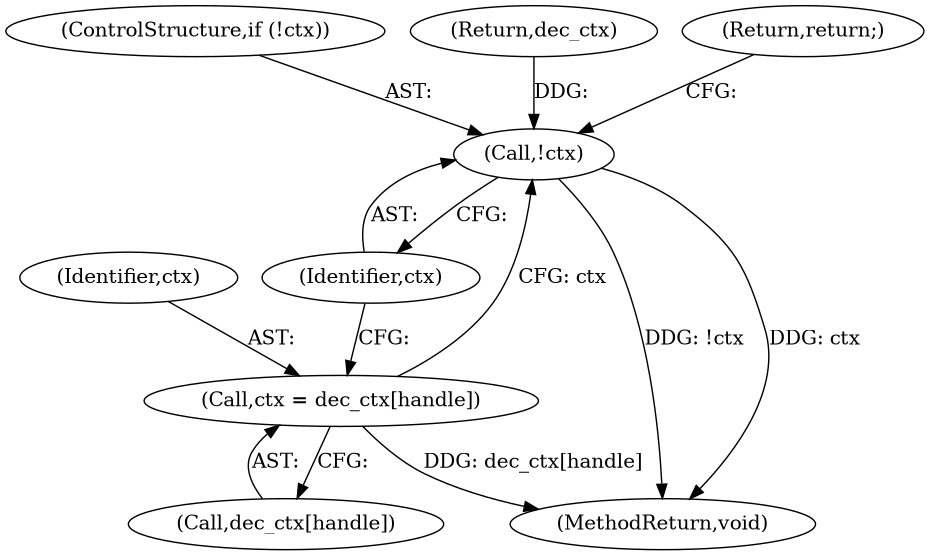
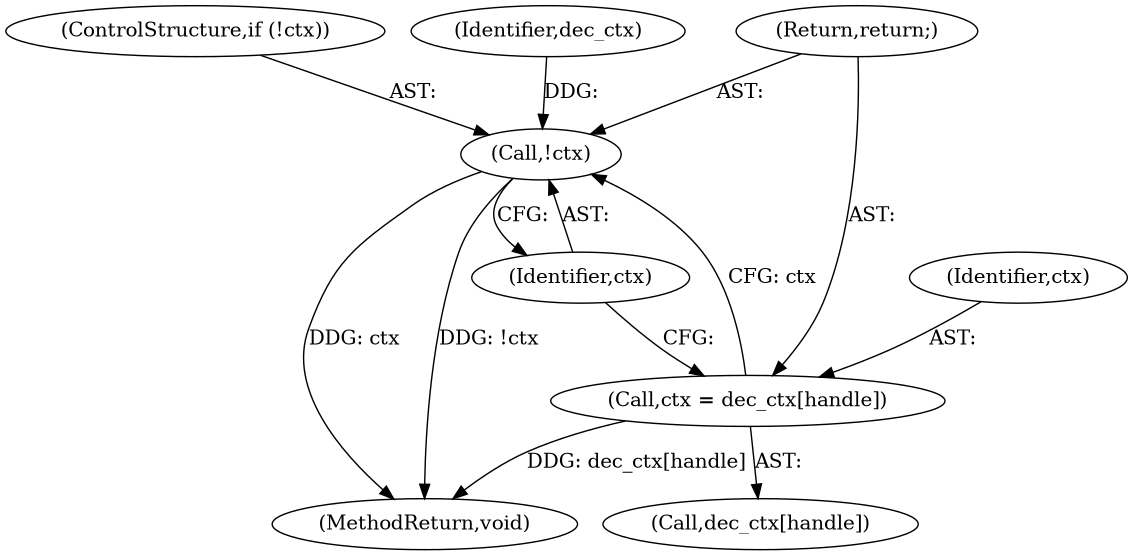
(534, 31) -> (548, 31)
(715, 93) -> (744, 93)
(346, 463) -> (782, 463)
(248, 465) -> (847, 218)
